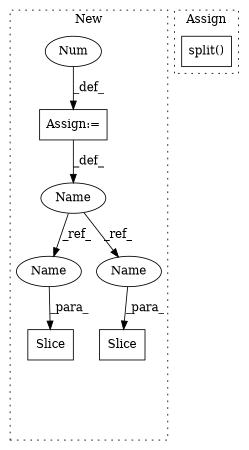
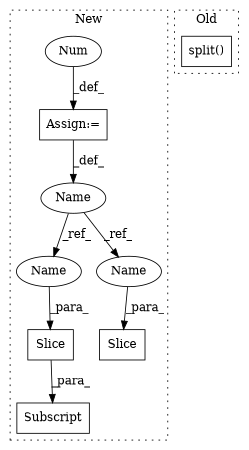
(207, 20) -> (207, 20)
none -> (53, 418)
